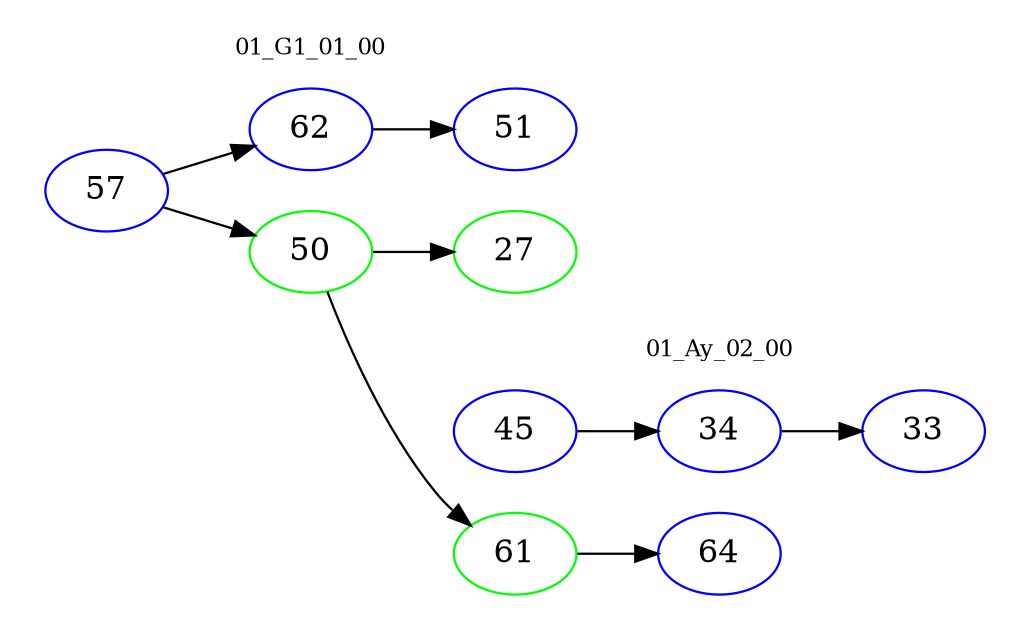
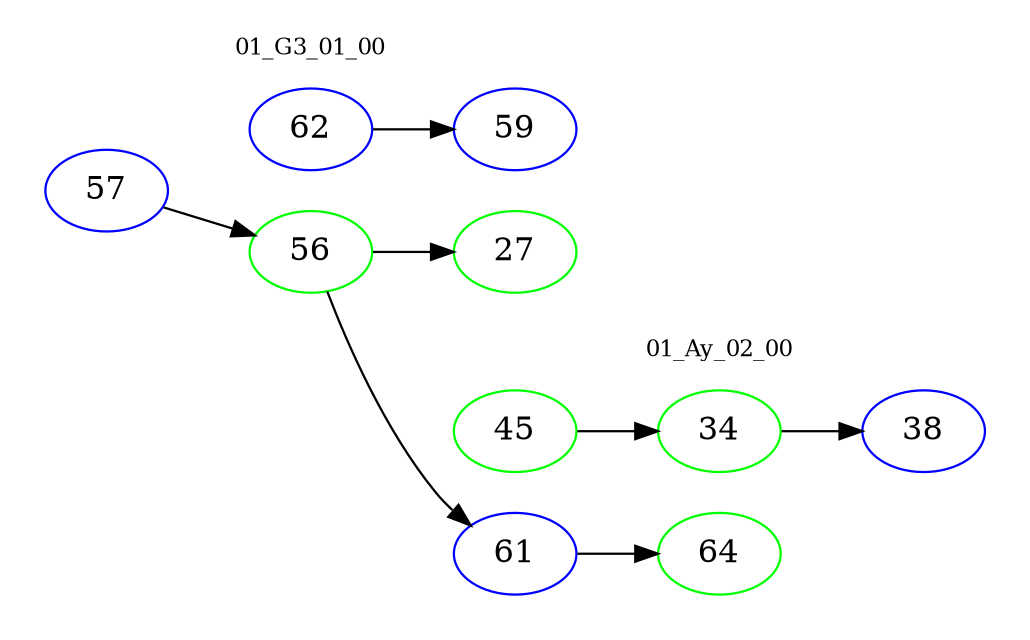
(311, 49) -> (311, 49)
(515, 129) -> (515, 129)
(198, 163) -> none
(311, 252) -> (311, 252)
(515, 431) -> (515, 431)
(719, 431) -> (719, 431)
(924, 431) -> (924, 431)
(515, 554) -> (515, 554)
(719, 554) -> (719, 554)
